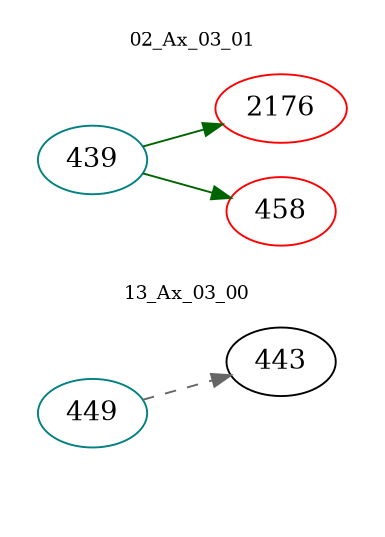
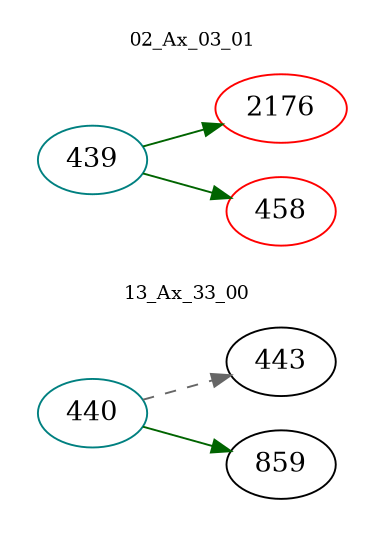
(187, 294) -> (187, 294)
(93, 413) -> (93, 413)
none -> (281, 465)
